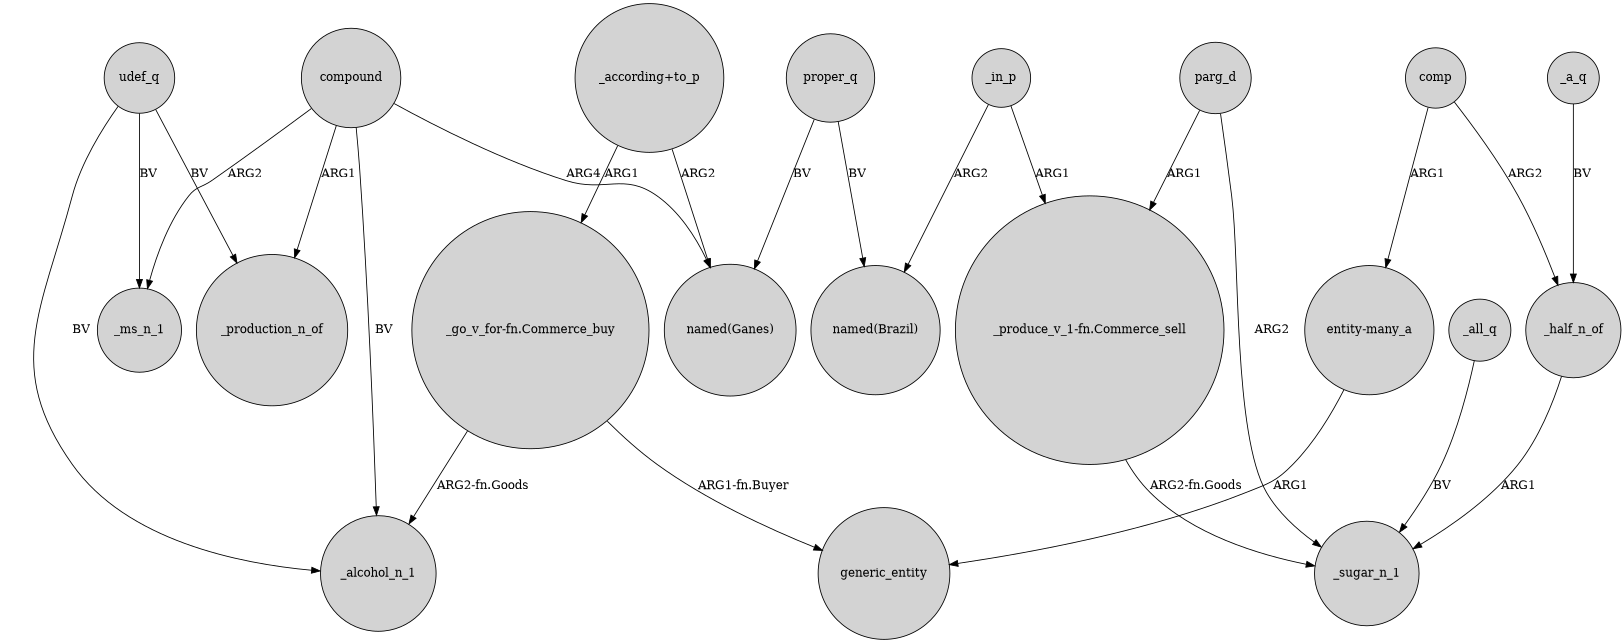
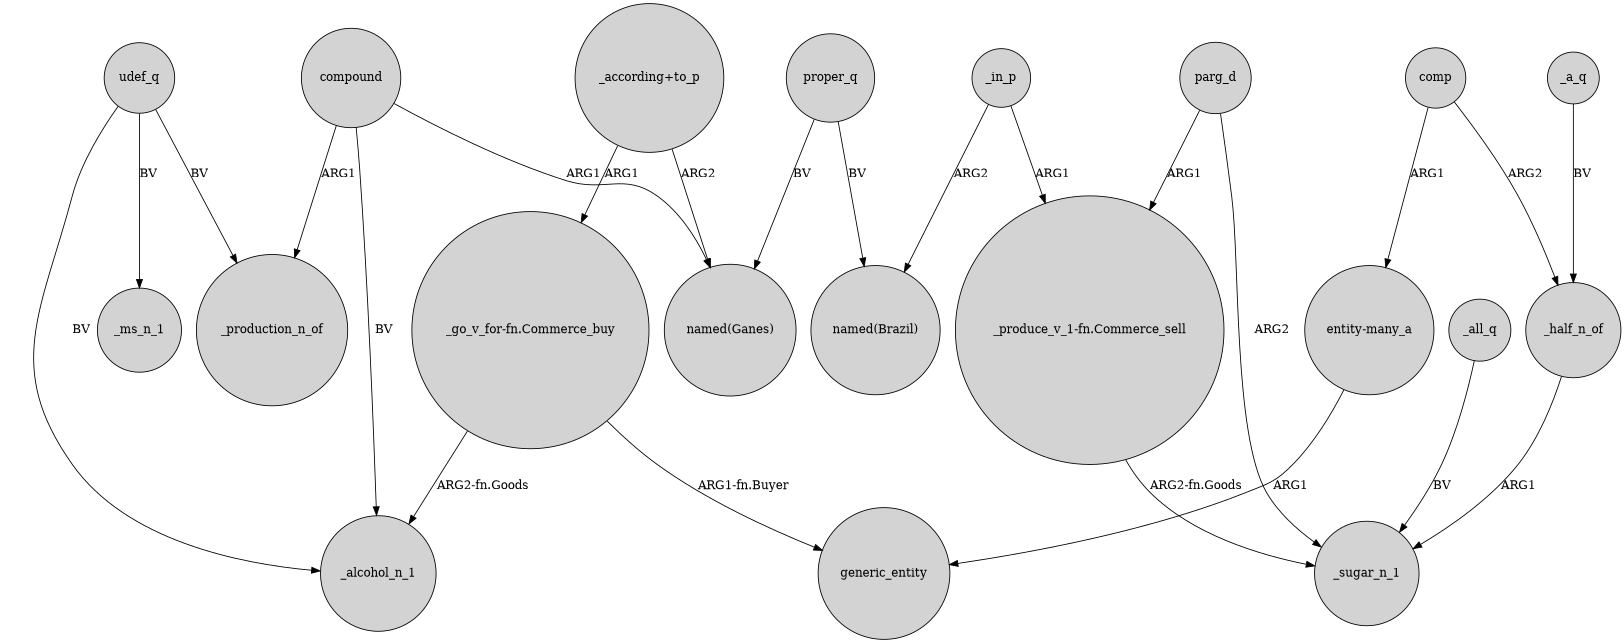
(584, 174) -> (584, 174)
(212, 180) -> none
